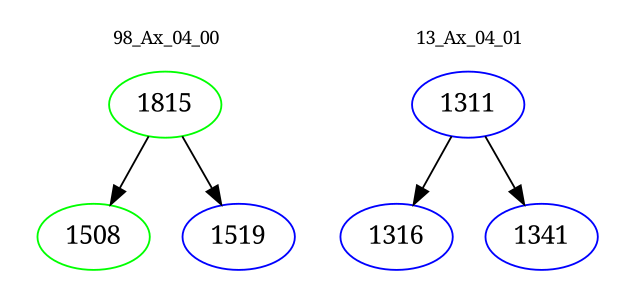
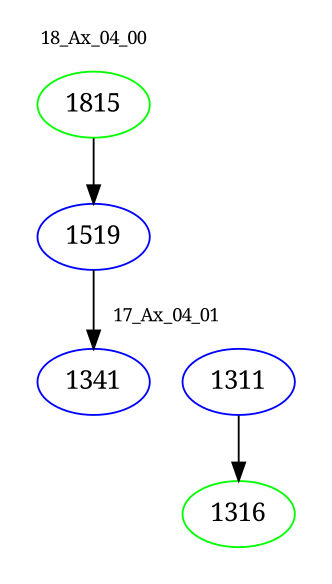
(166, 39) -> (94, 39)
(469, 39) -> (166, 317)
(500, 162) -> (94, 310)
(94, 237) -> none
(397, 237) -> (239, 514)
